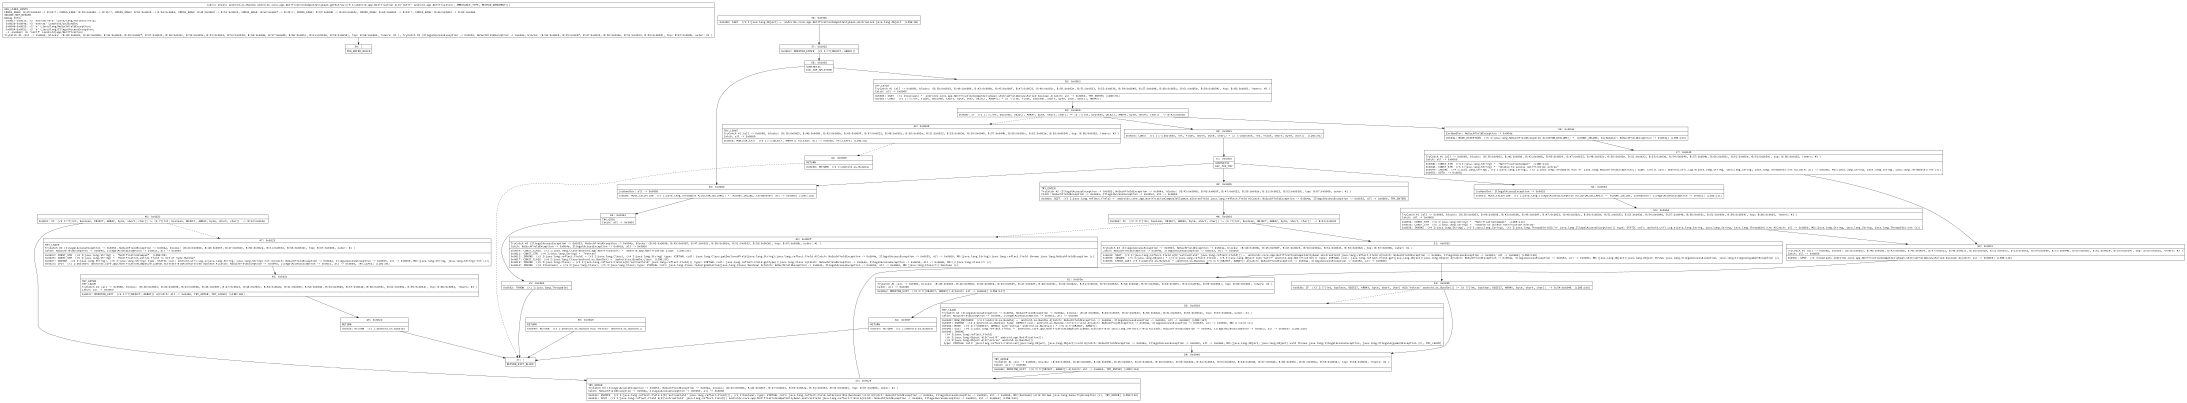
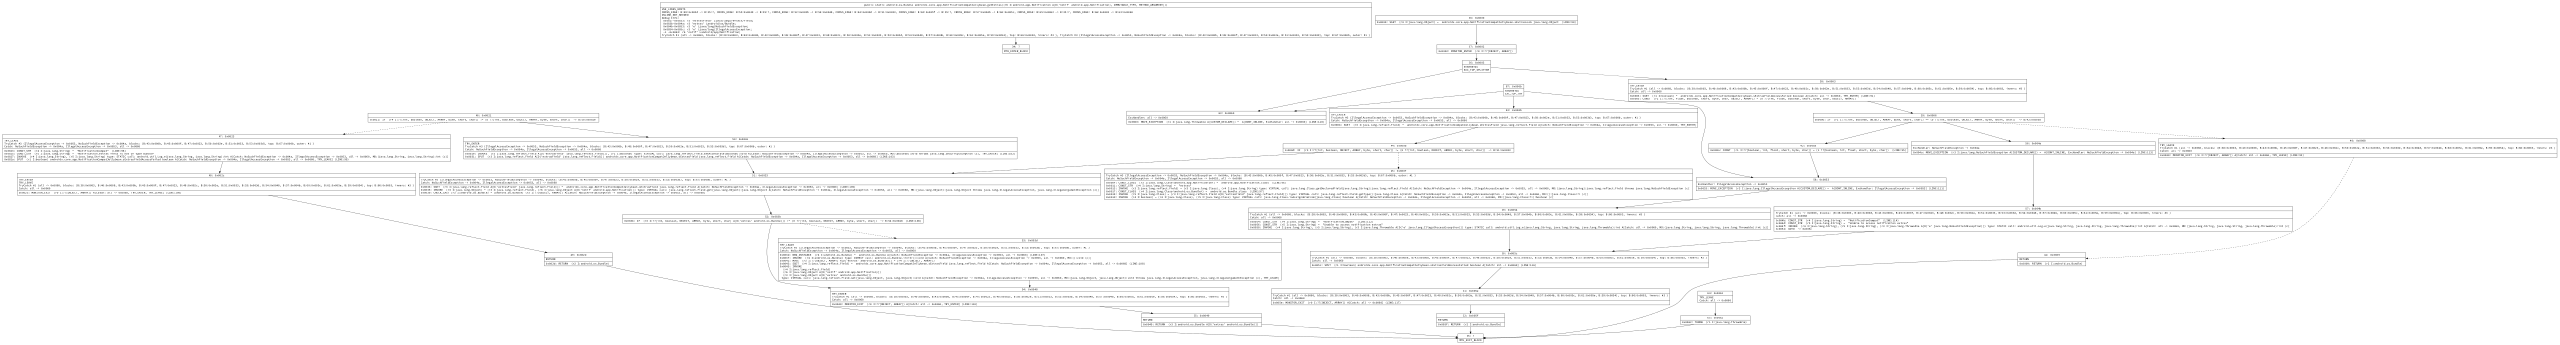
(1224, 146) -> (1814, 164)
(570, 184) -> (1746, 276)
(665, 206) -> none
(609, 220) -> (1707, 298)
(520, 364) -> (1471, 340)
(1037, 375) -> (1125, 310)
